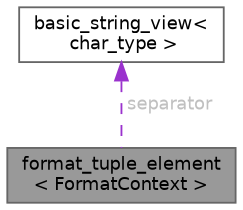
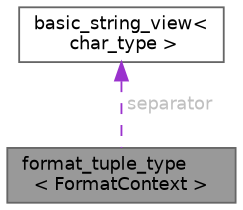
(121, 175) -> (121, 175)
